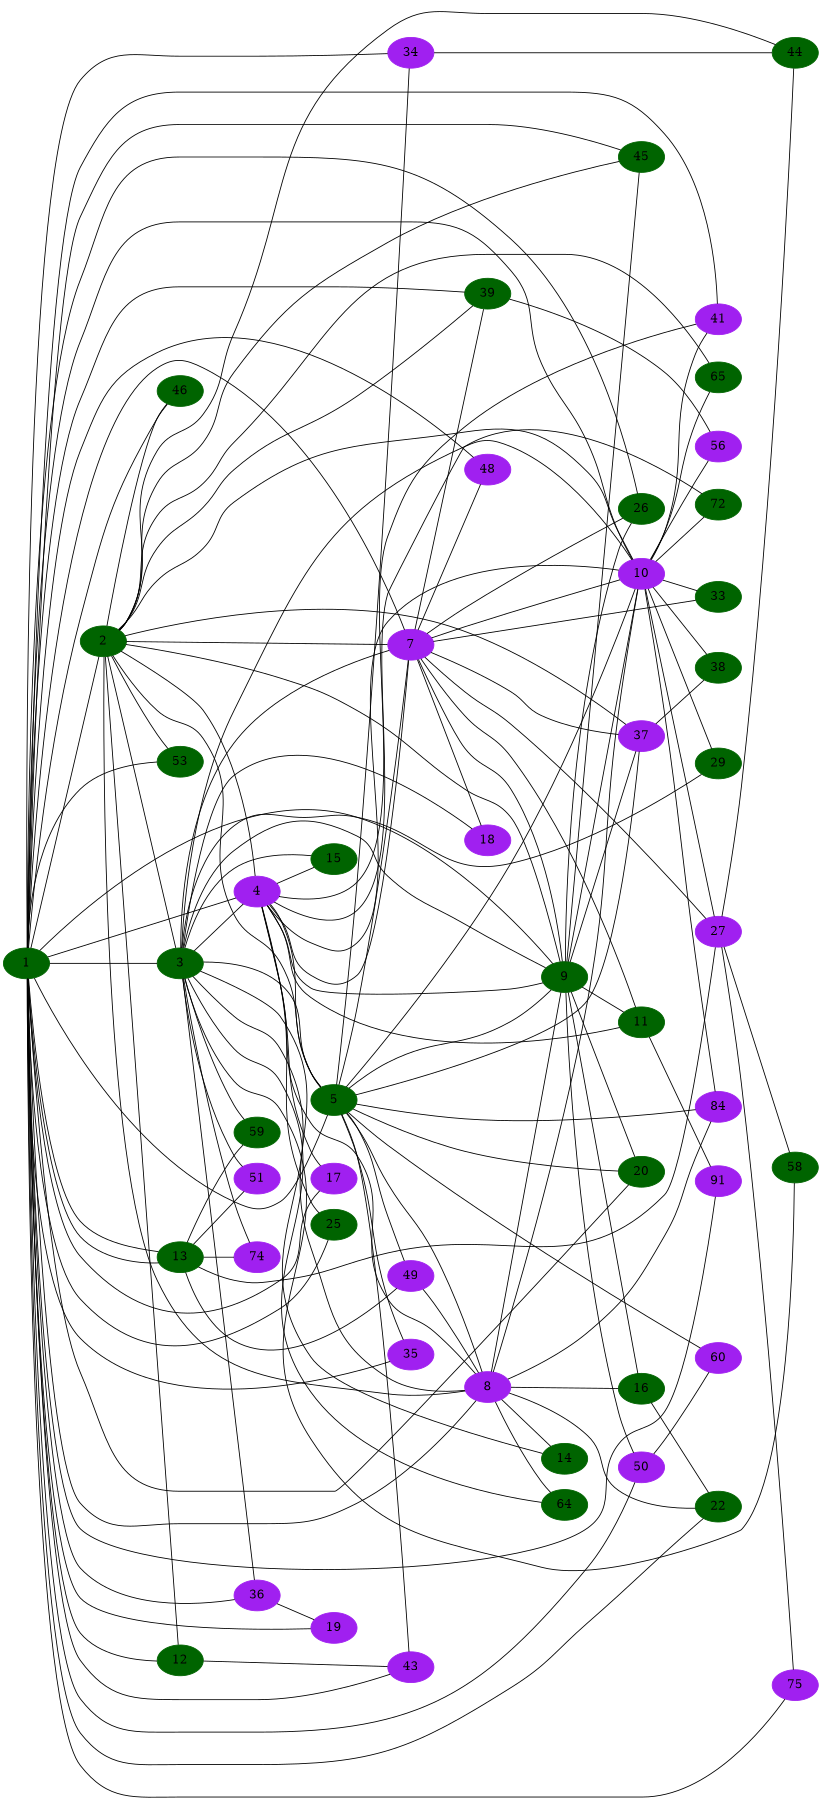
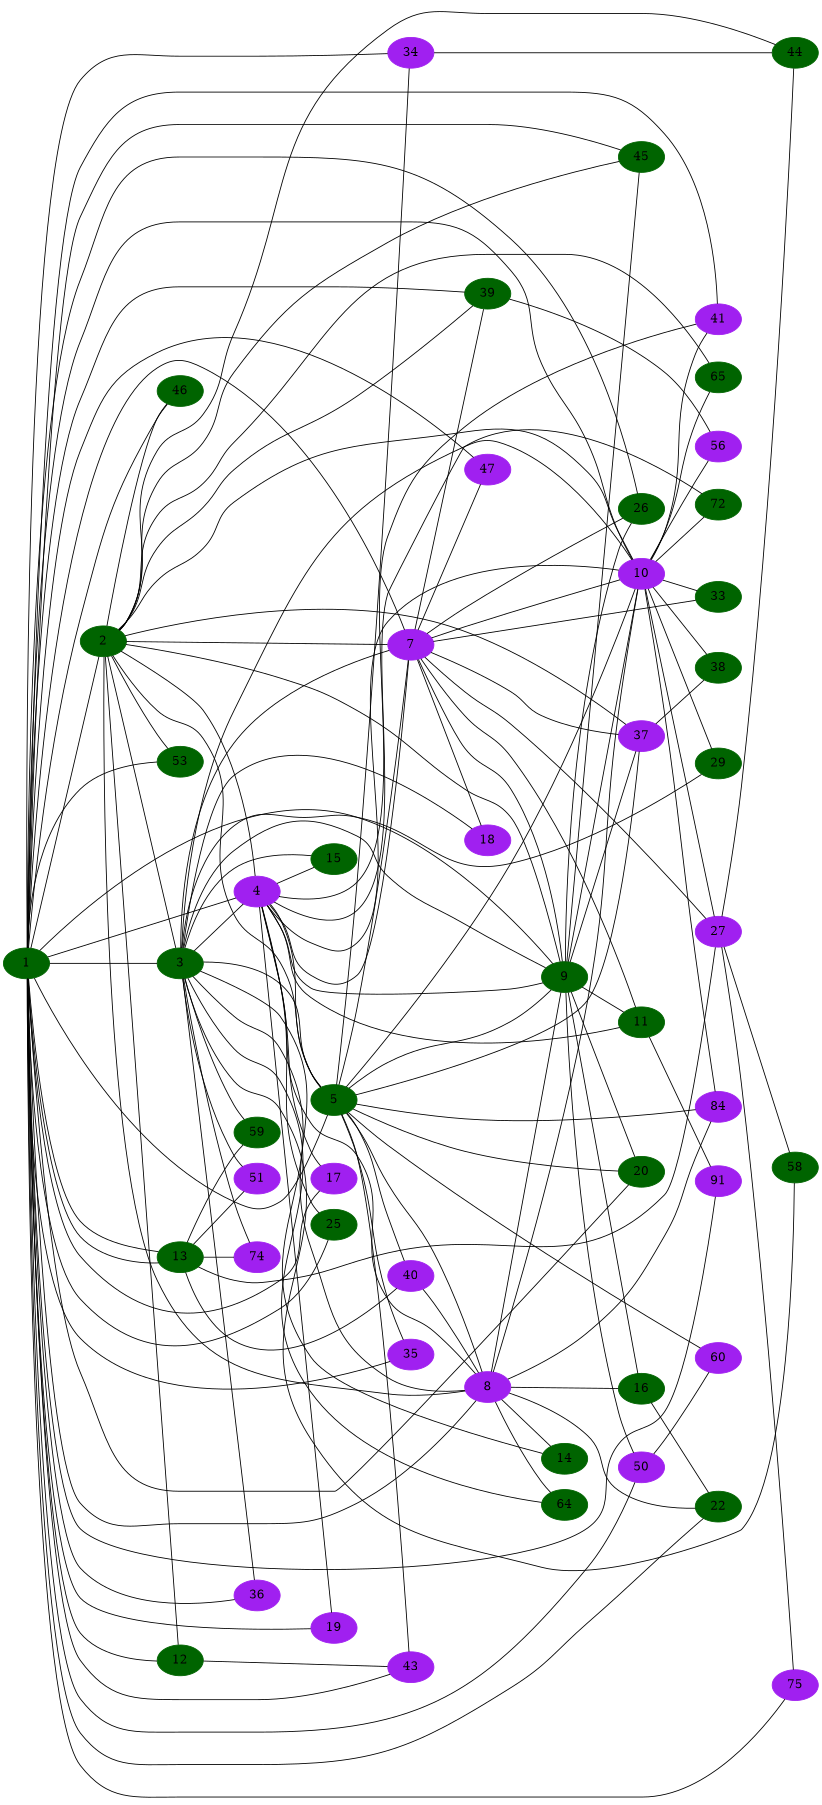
(488, 470) -> (488, 470)
(411, 1276) -> (411, 1276)
(296, 1612) -> (301, 1313)
